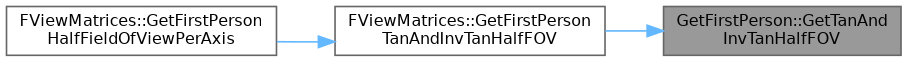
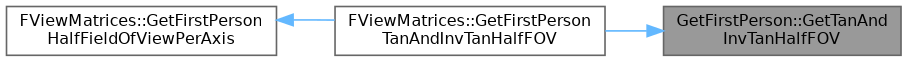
(297, 42) -> (314, 20)
